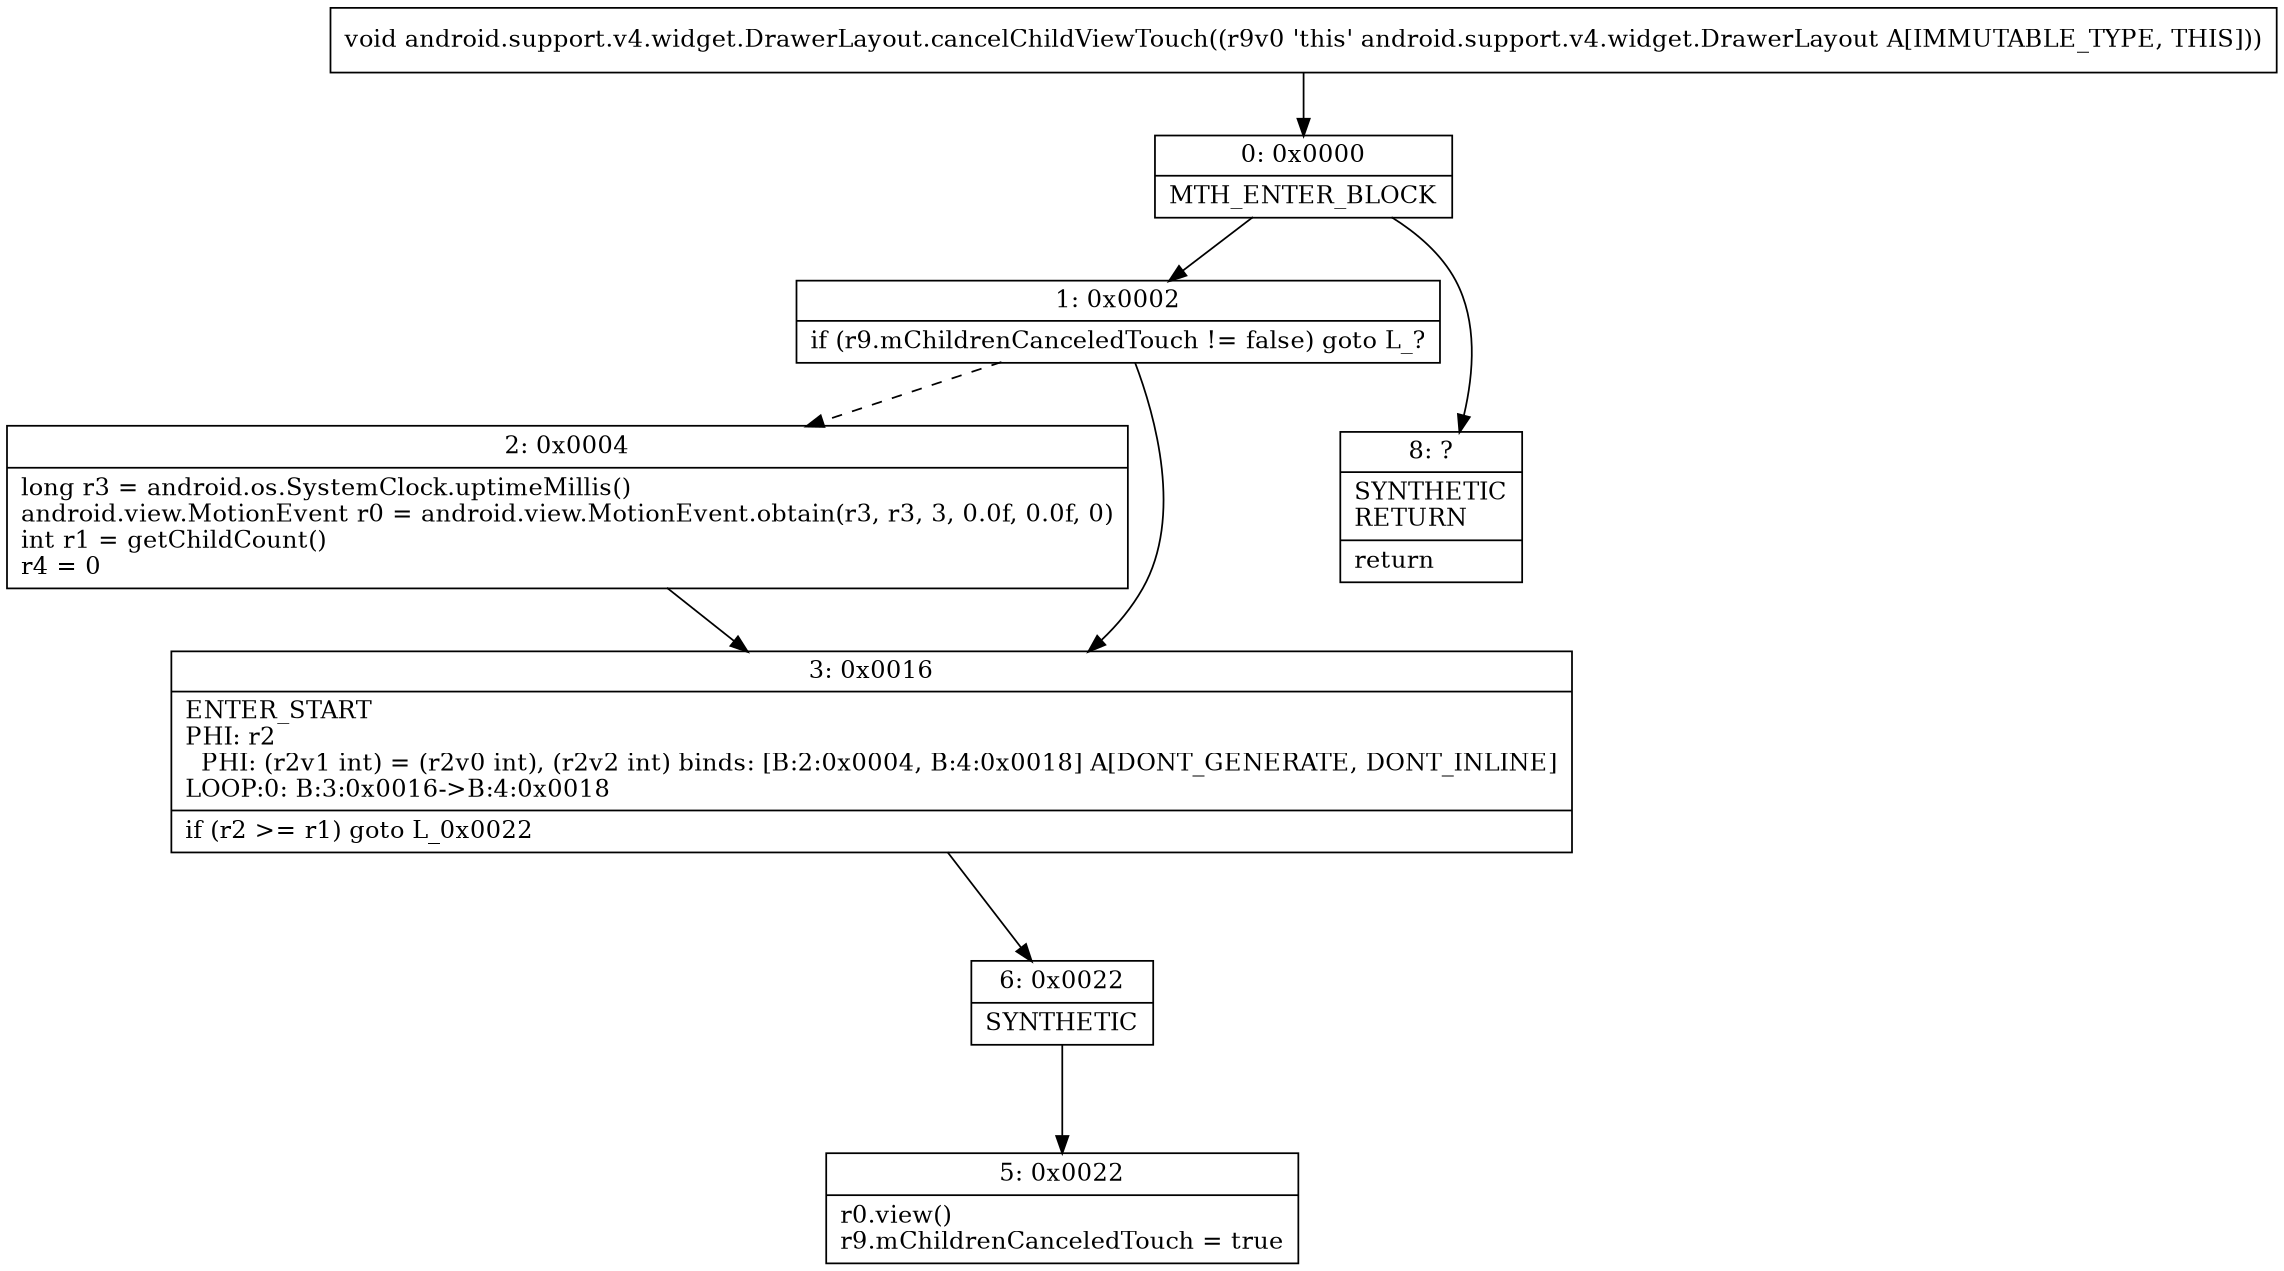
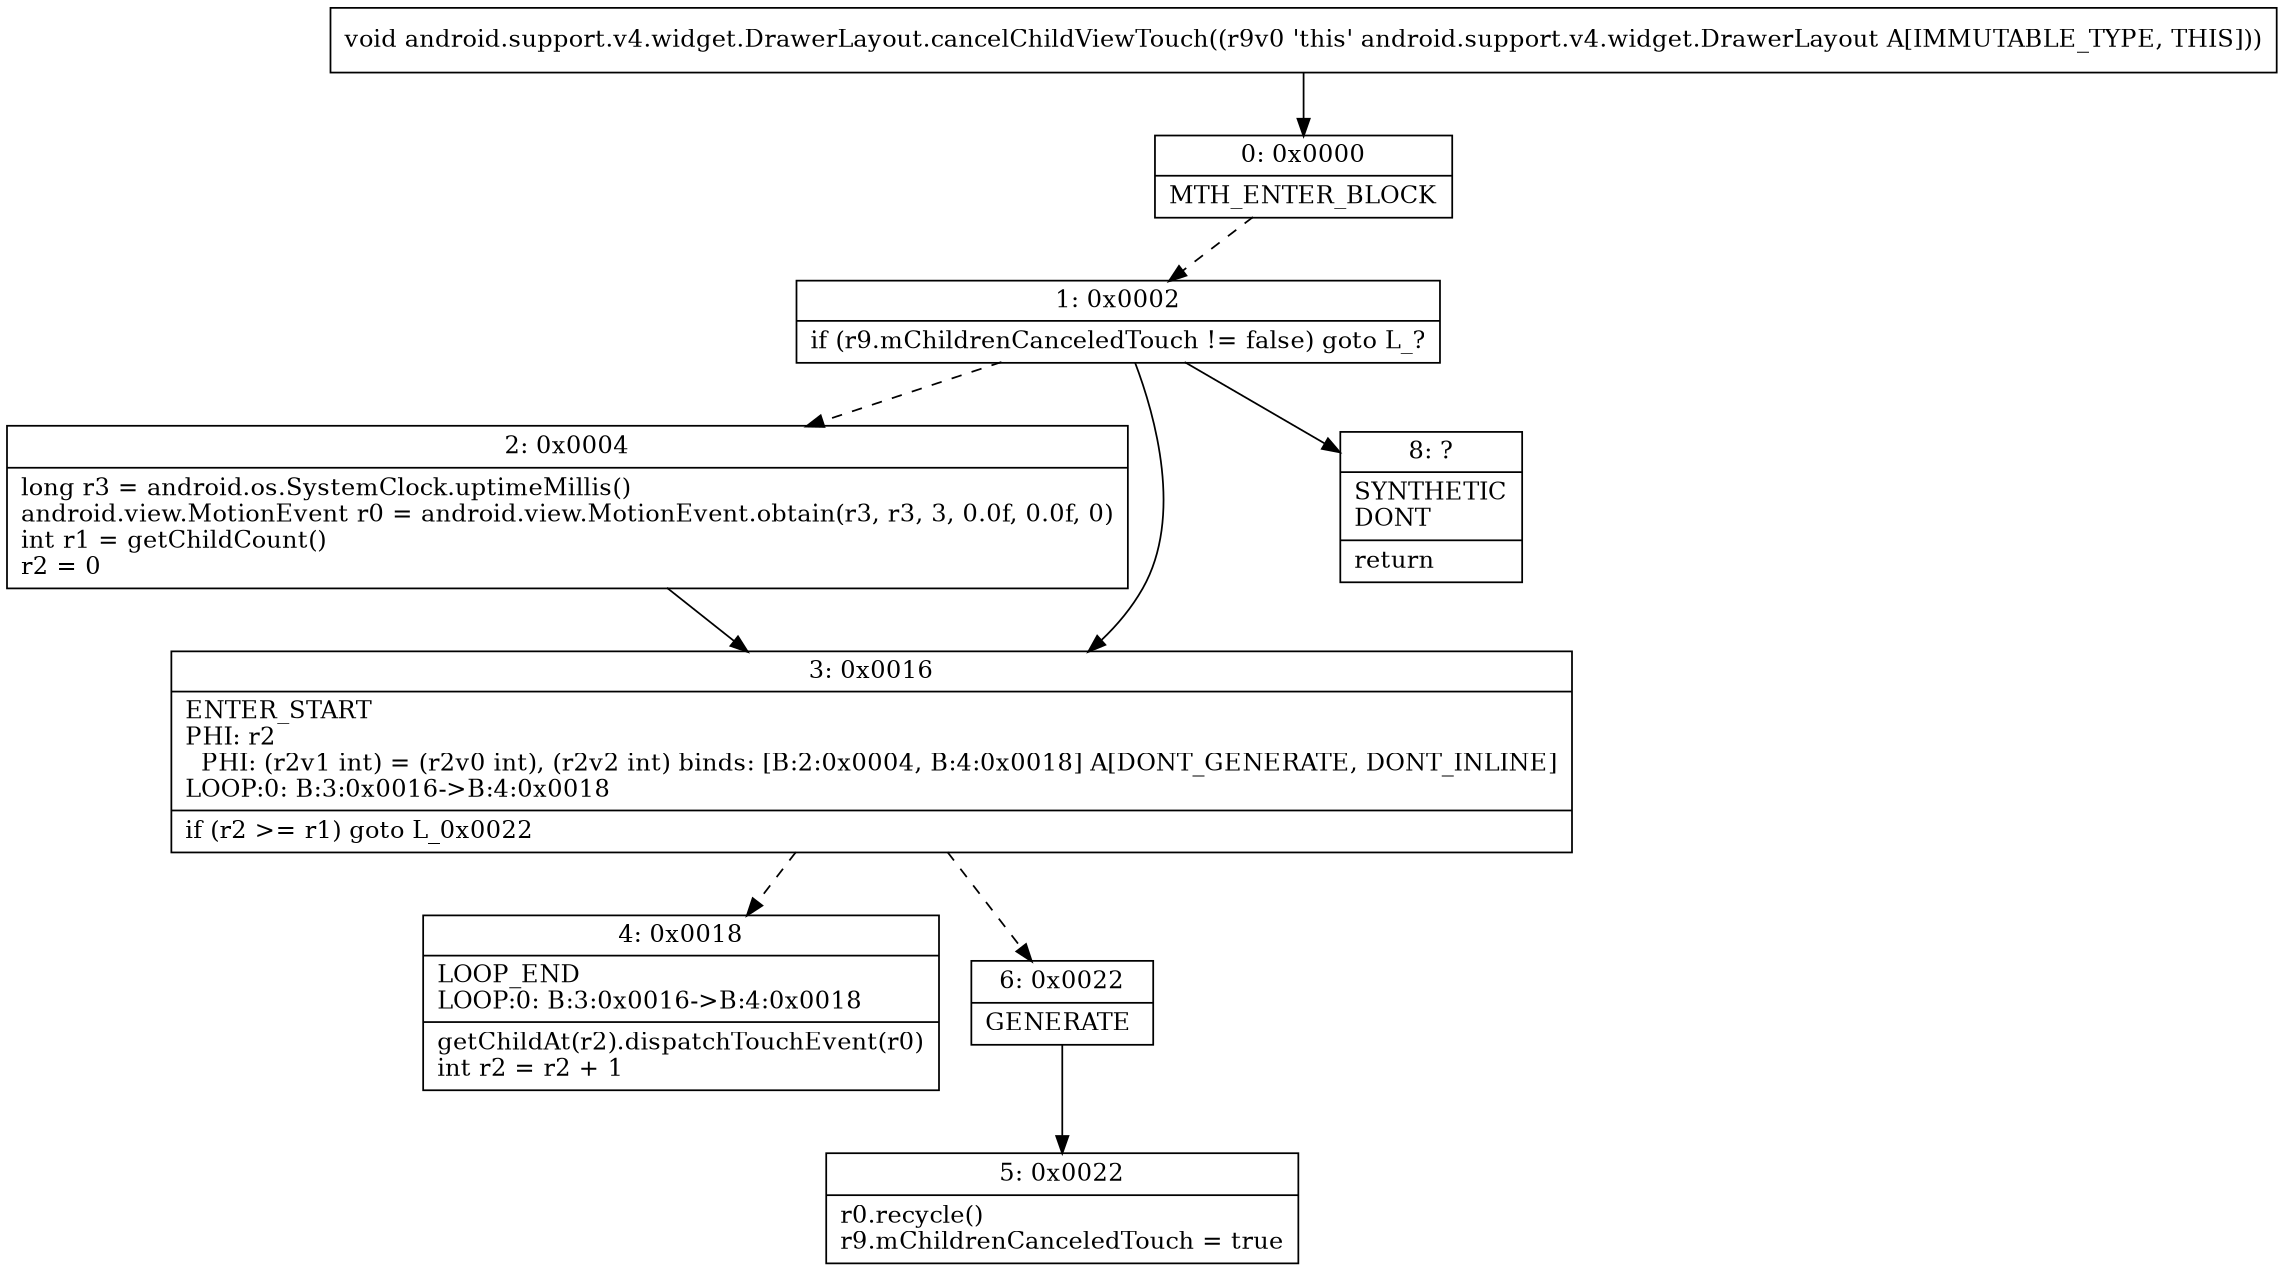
(1218, 244) -> (1218, 244)
(1464, 302) -> (1255, 403)
(1411, 518) -> (1393, 518)
(61, 567) -> (61, 567)
(984, 900) -> (984, 900)
none -> (681, 1003)
(1062, 1023) -> (1059, 1023)
(896, 1215) -> (912, 1215)
